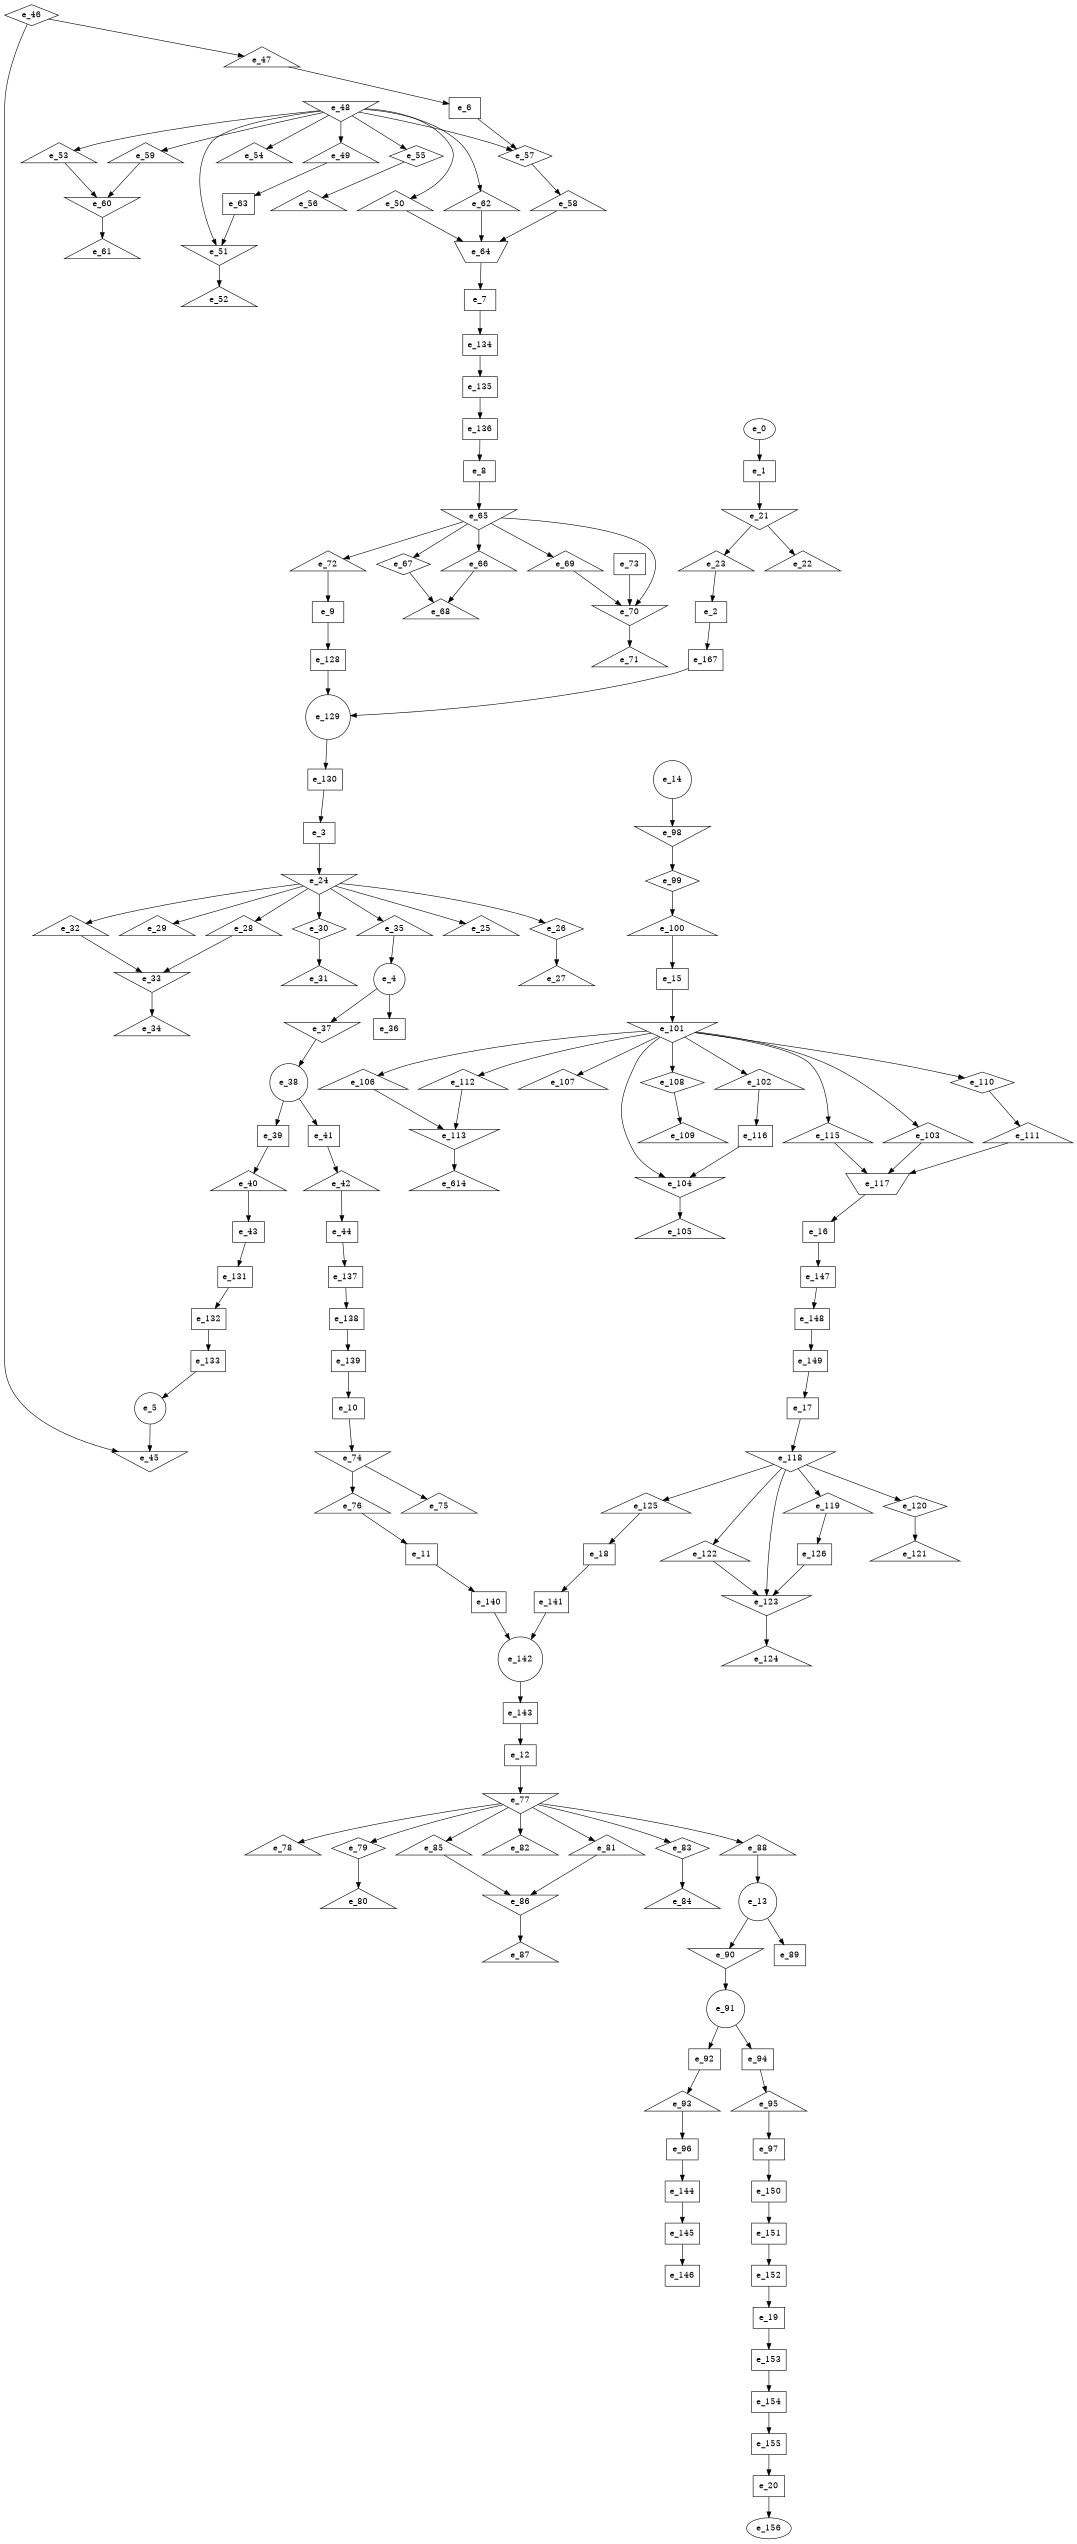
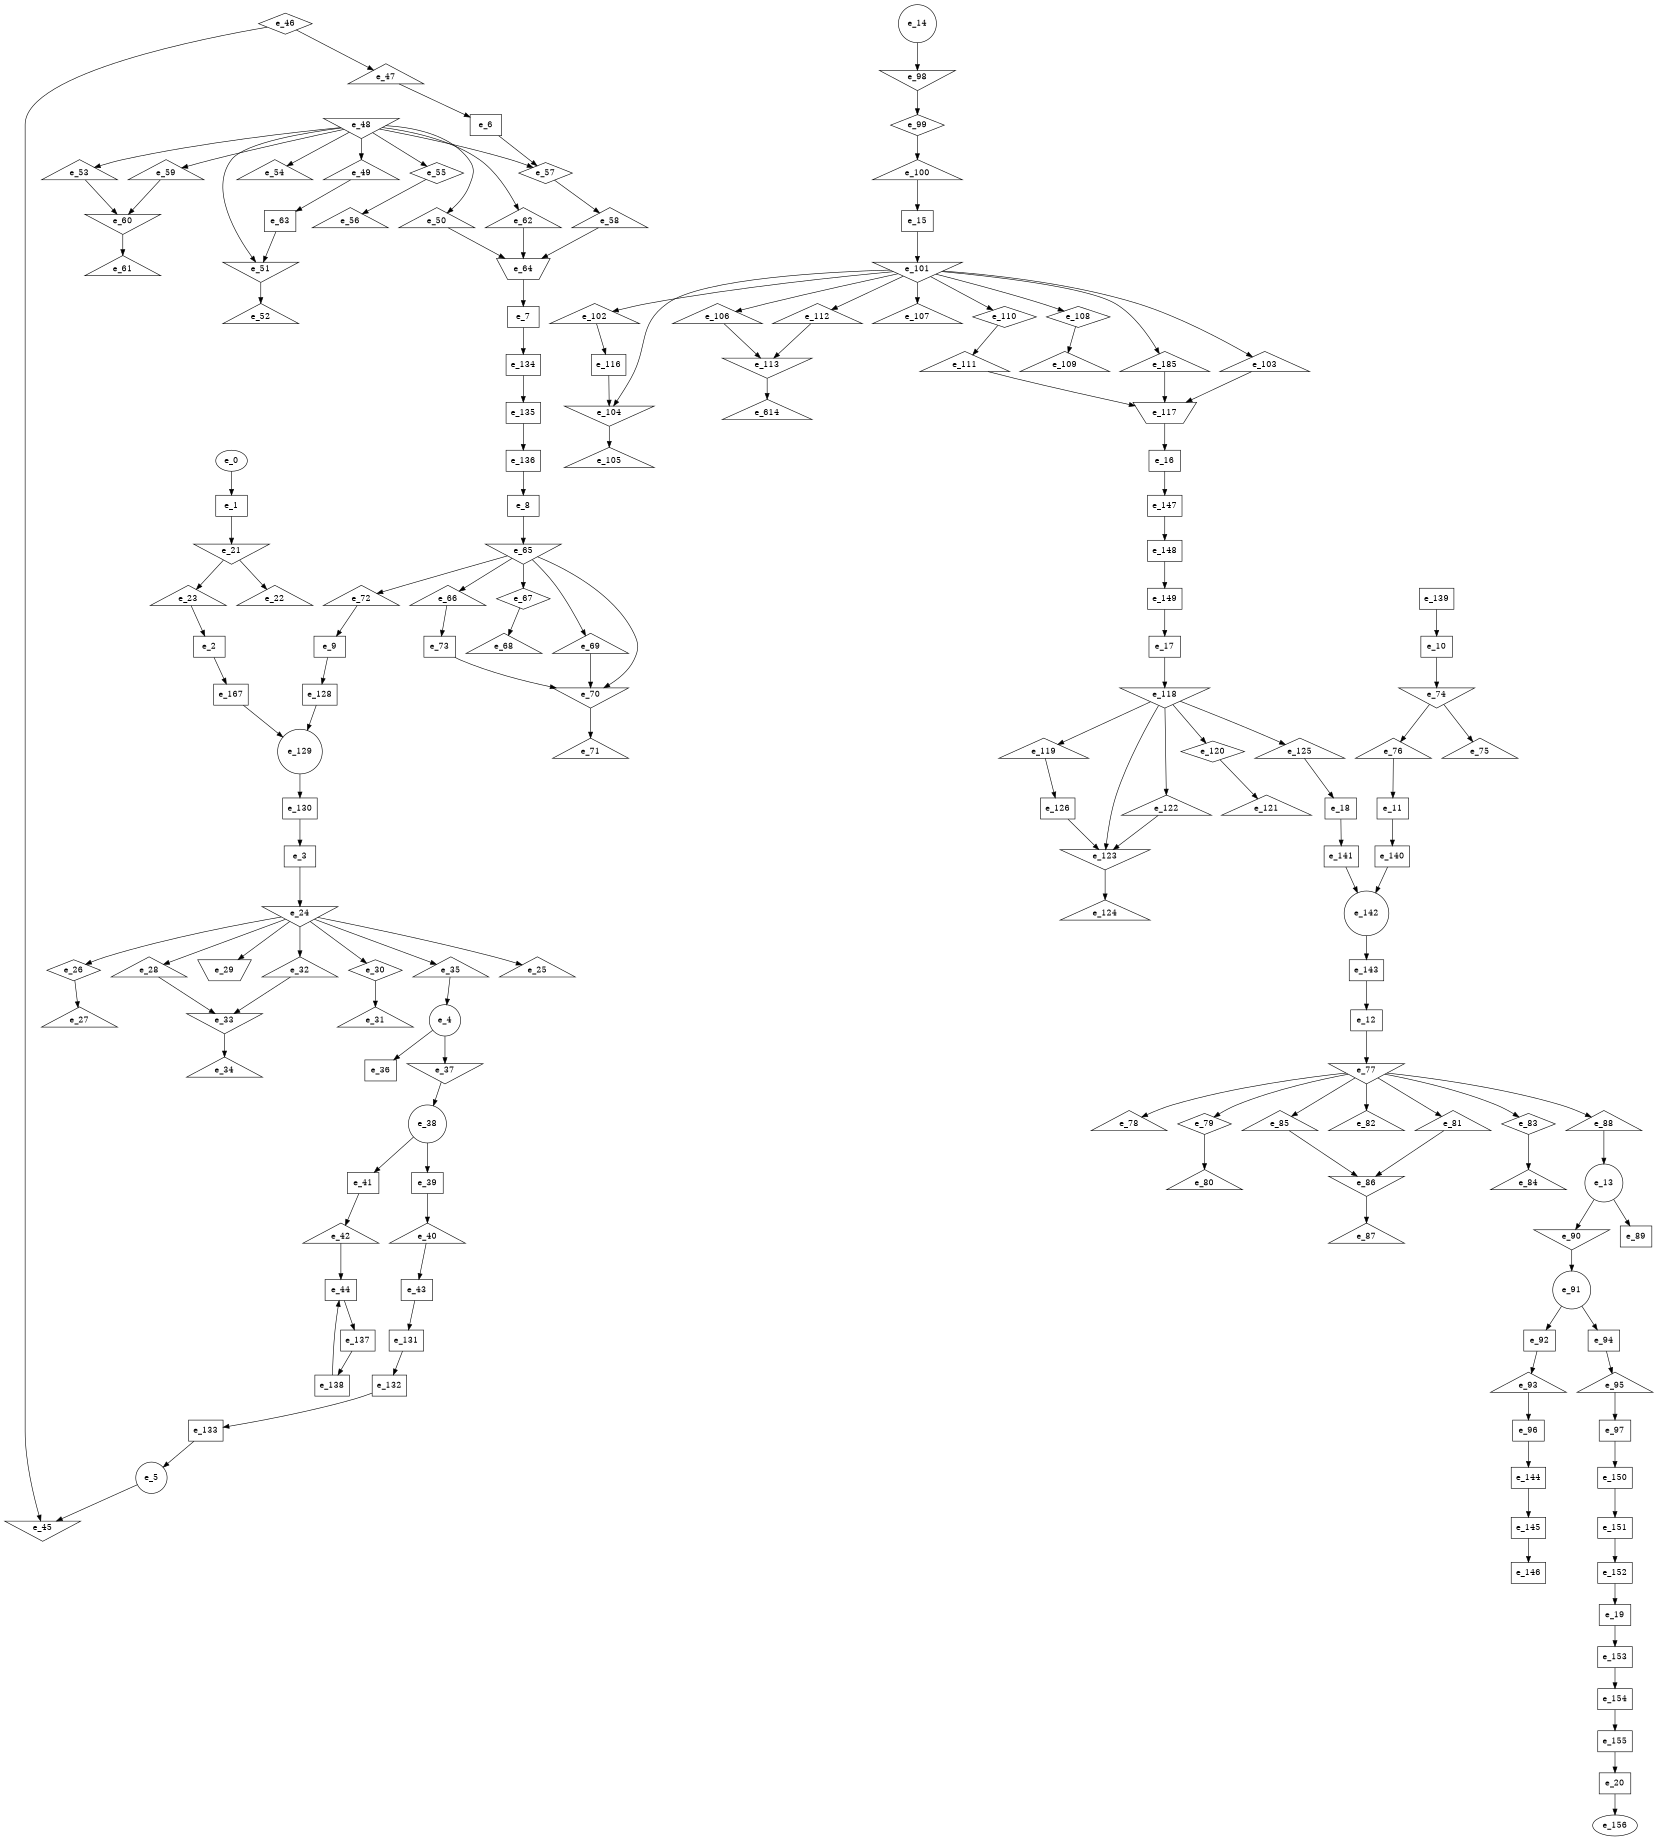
(463, 585) -> (445, 618)
(157, 929) -> (225, 970)
(828, 1136) -> (1165, 365)
(347, 1337) -> (334, 1341)
